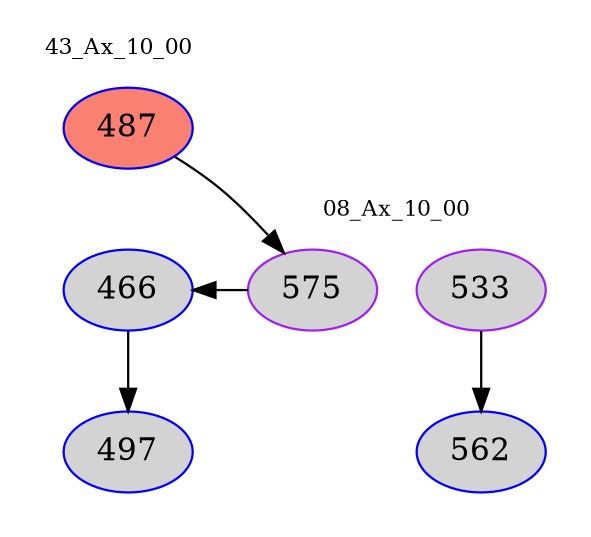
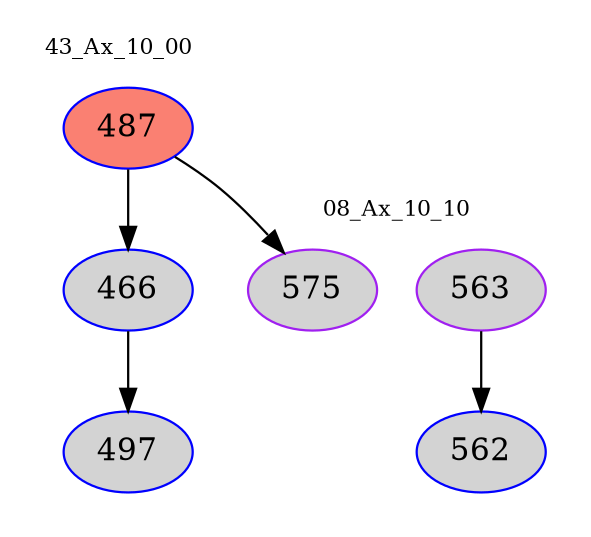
(397, 210) -> (397, 210)
(232, 290) -> (128, 198)
(481, 290) -> (481, 290)
